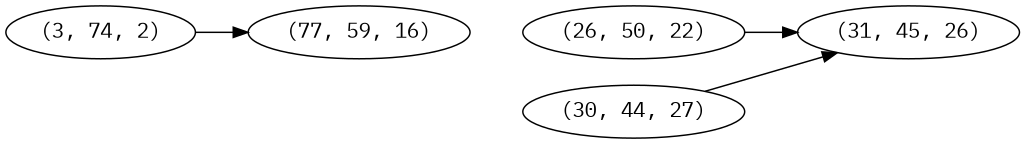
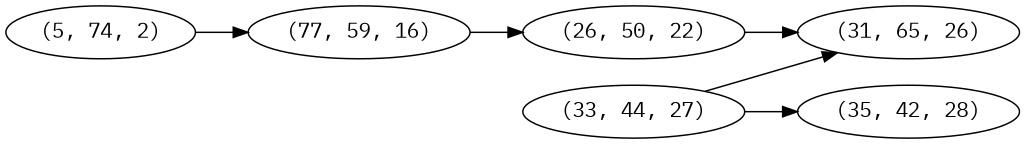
(101, 32) -> (101, 32)
none -> (489, 32)
(909, 32) -> (909, 32)
(634, 112) -> (634, 112)
none -> (909, 112)
